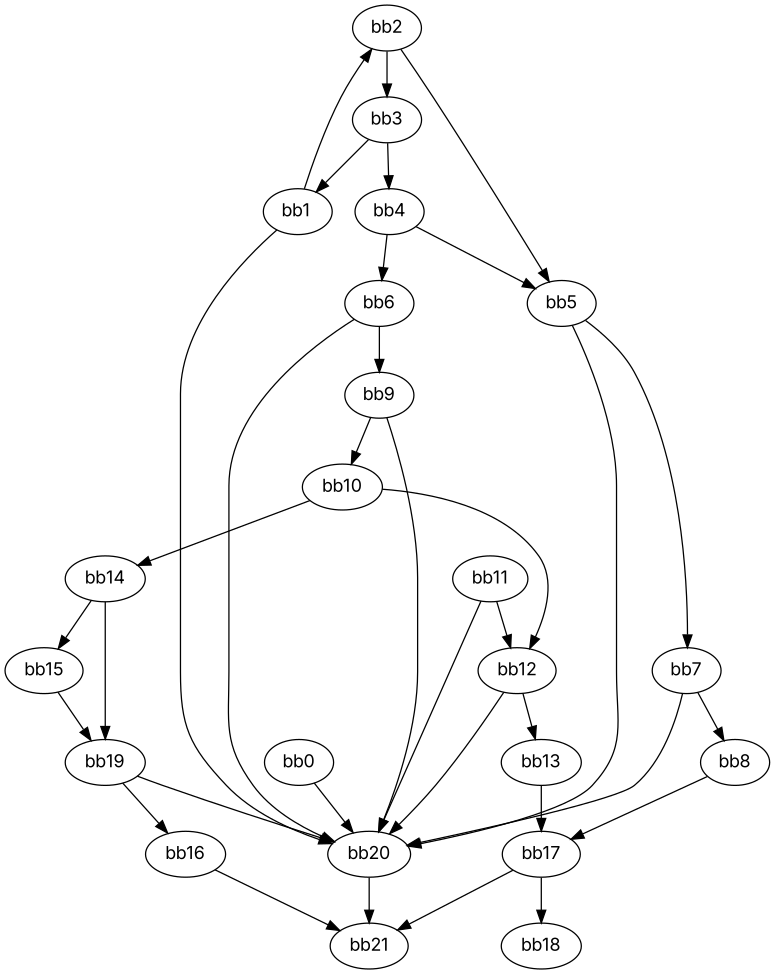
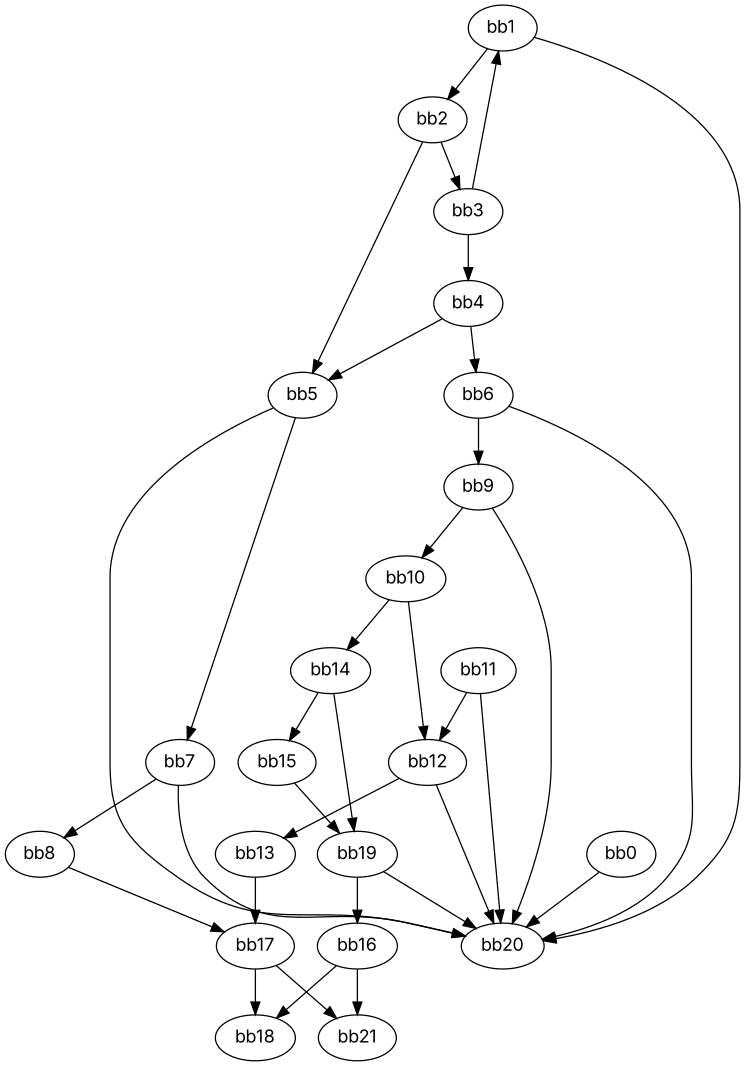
(369, 894) -> none
none -> (313, 986)
